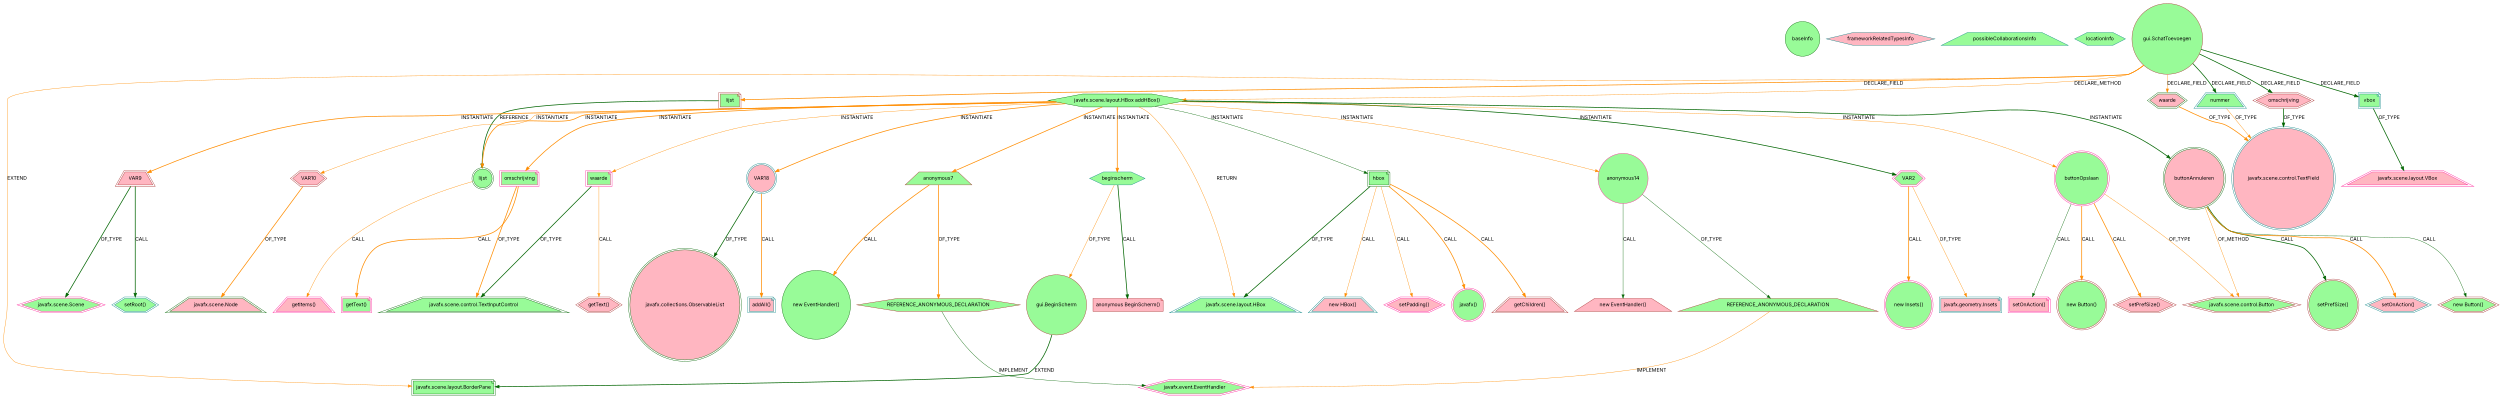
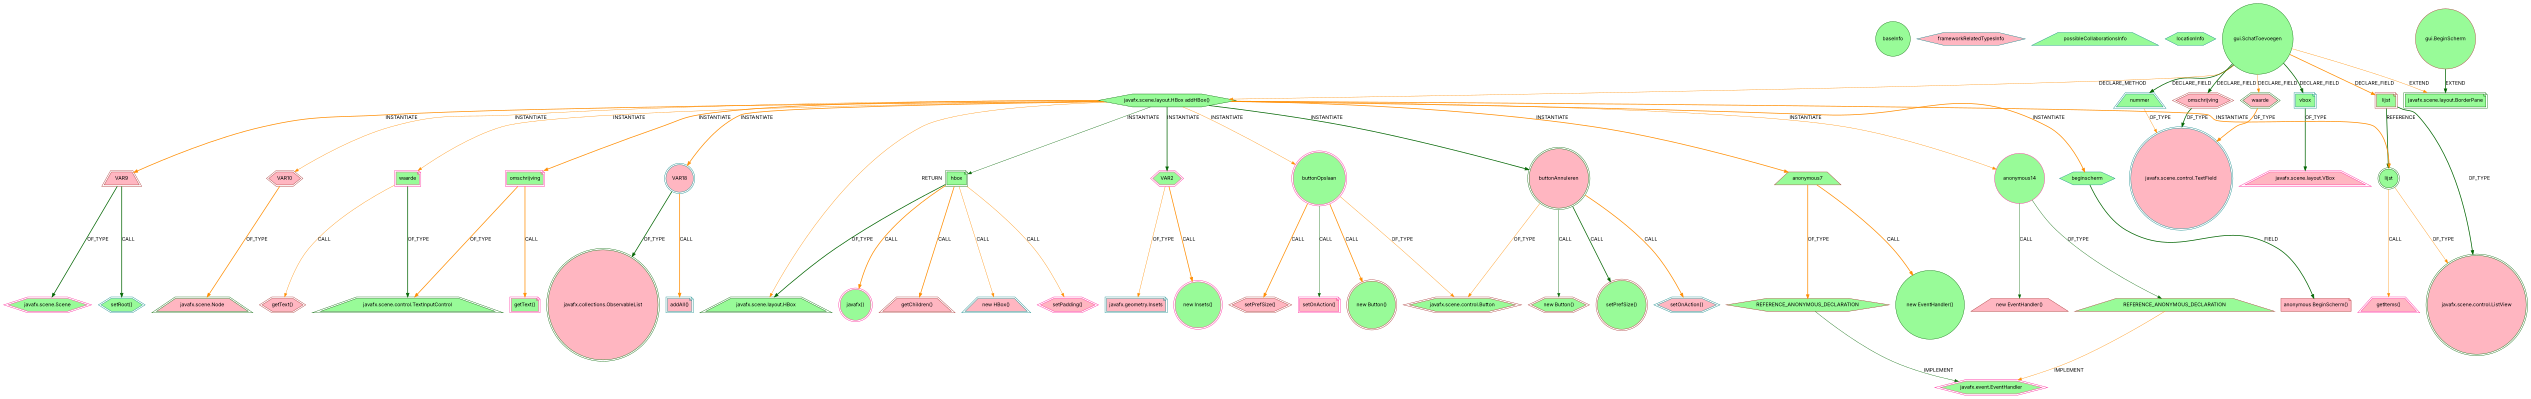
(2167, 39) -> (2258, 39)
(1093, 230) -> none
(1129, 239) -> (2271, 239)
(2234, 239) -> (1525, 239)
(1236, 305) -> (766, 305)
none -> (2477, 305)
